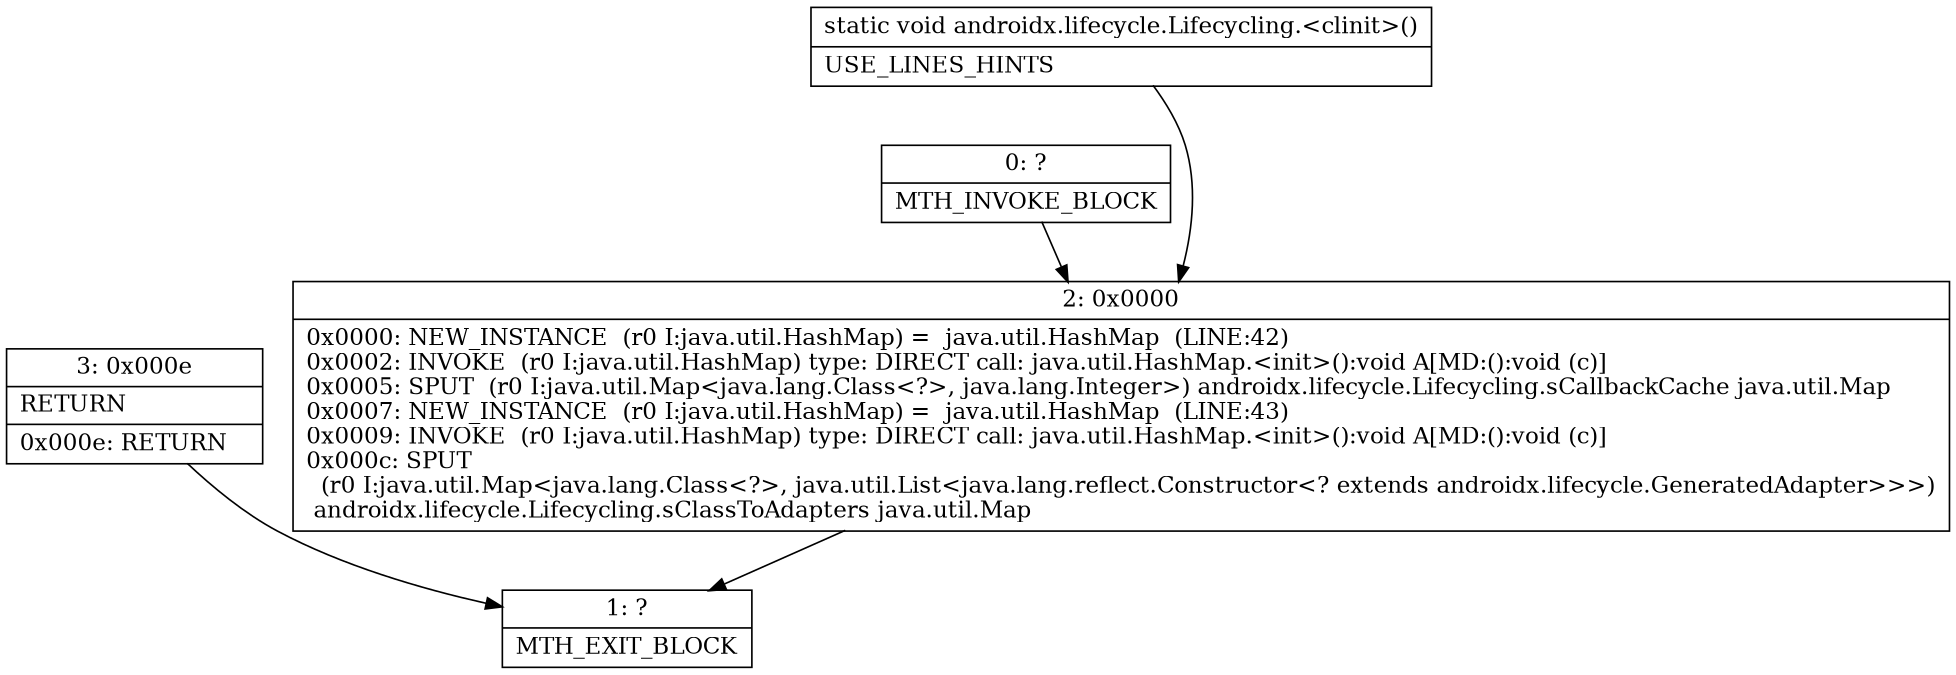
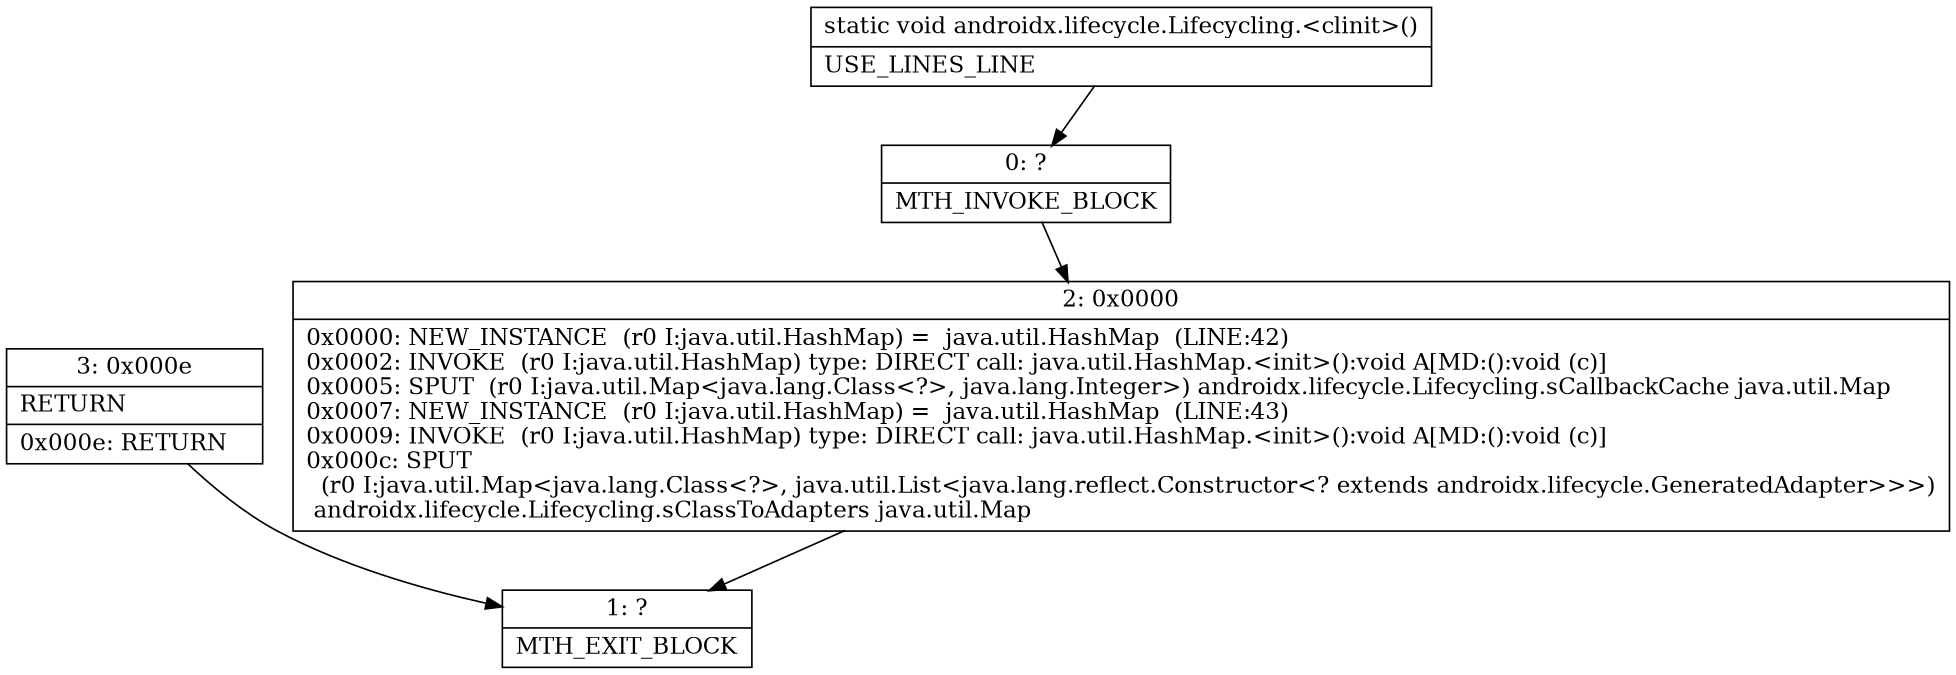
(940, 66) -> (931, 66)
(1191, 172) -> (1078, 109)
